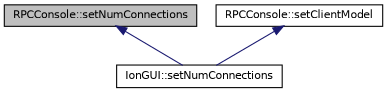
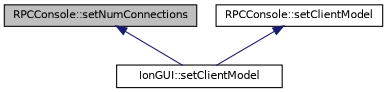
(199, 76) -> (199, 76)
